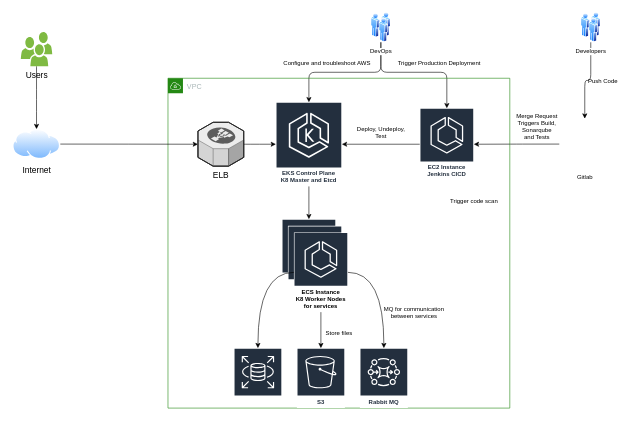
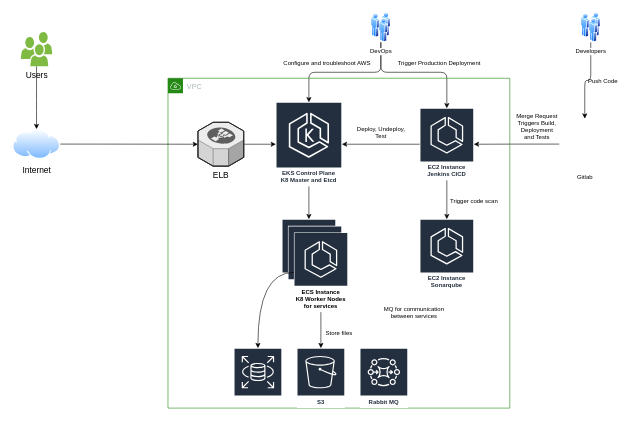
(537, 126) -> (537, 126)
none -> (447, 213)
none -> (447, 255)
(379, 300) -> none
